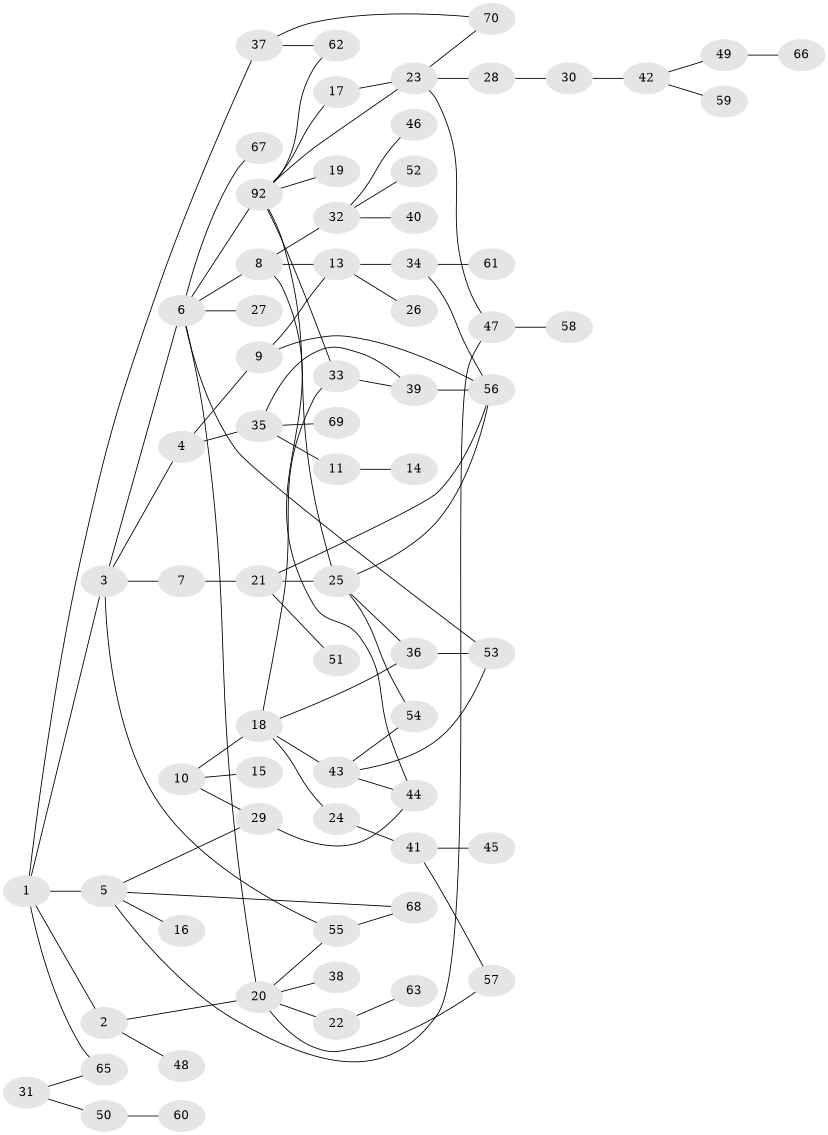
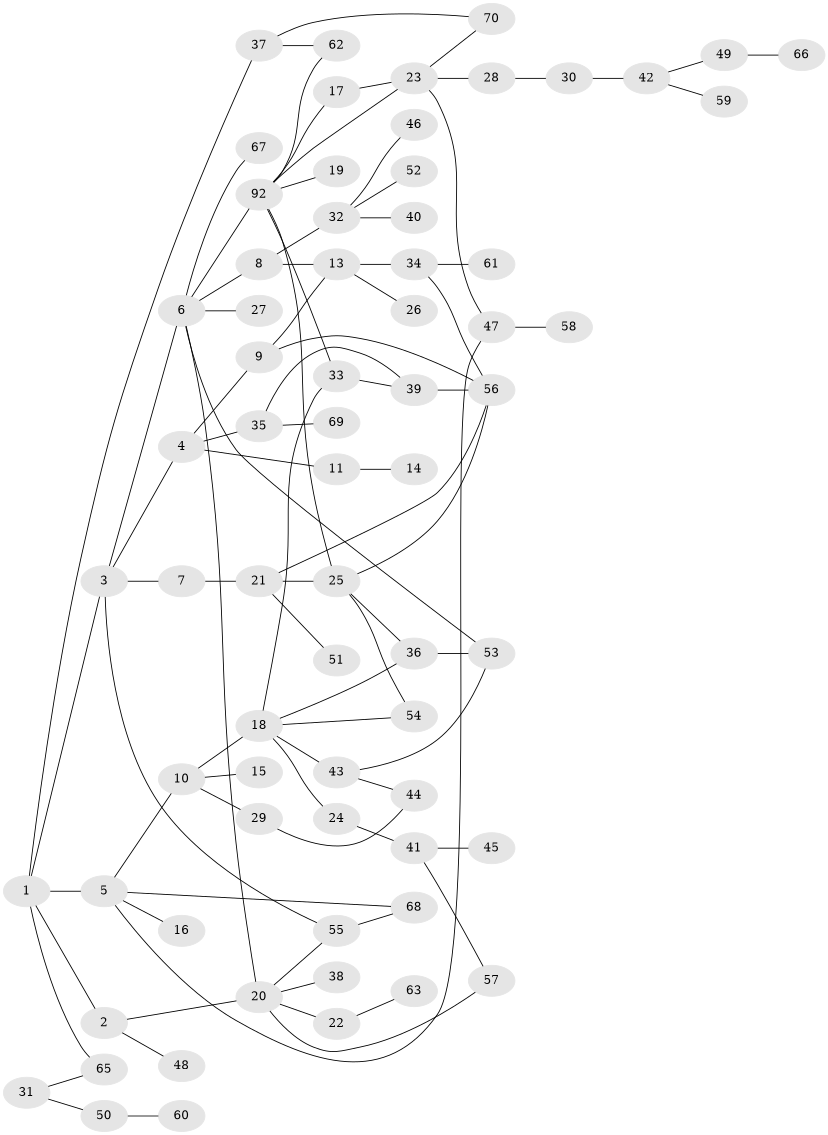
(301, 449) -> (259, 458)
(294, 558) -> none
(375, 744) -> (337, 721)
(182, 855) -> (143, 835)
